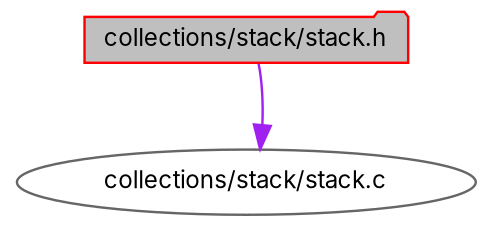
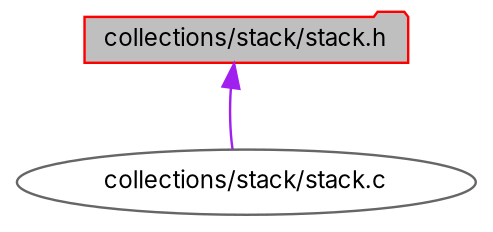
(262, 94) -> (230, 119)
